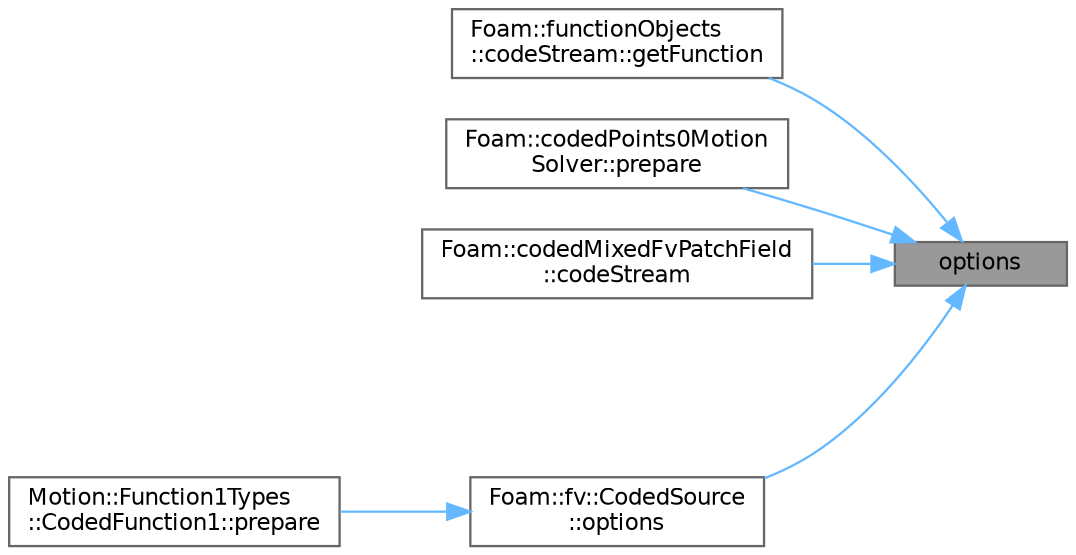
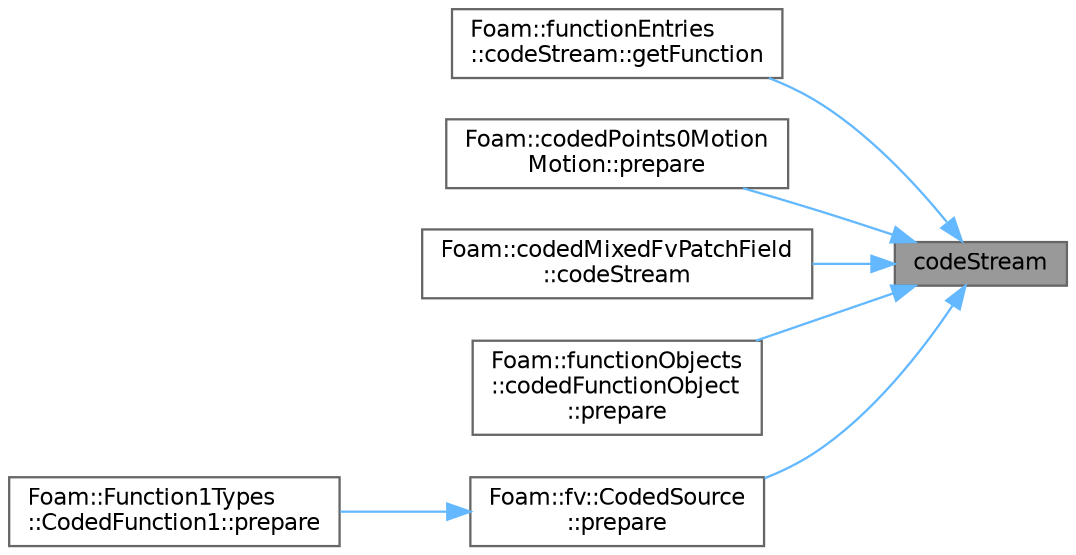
(617, 44) -> (617, 44)
(617, 154) -> (617, 154)
(981, 264) -> (981, 264)
none -> (617, 388)
(174, 512) -> (174, 512)
(617, 512) -> (617, 512)
